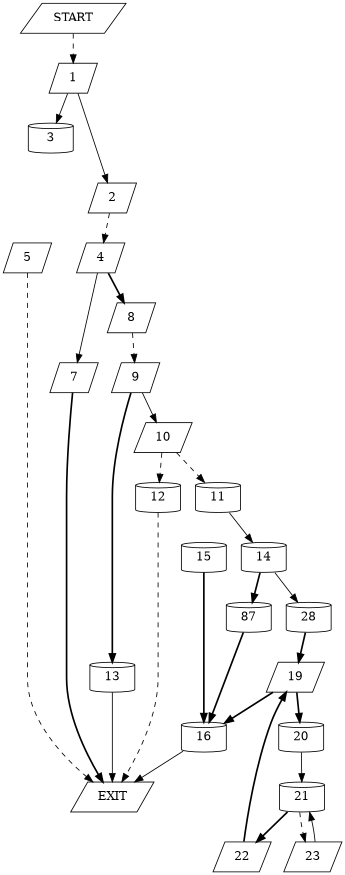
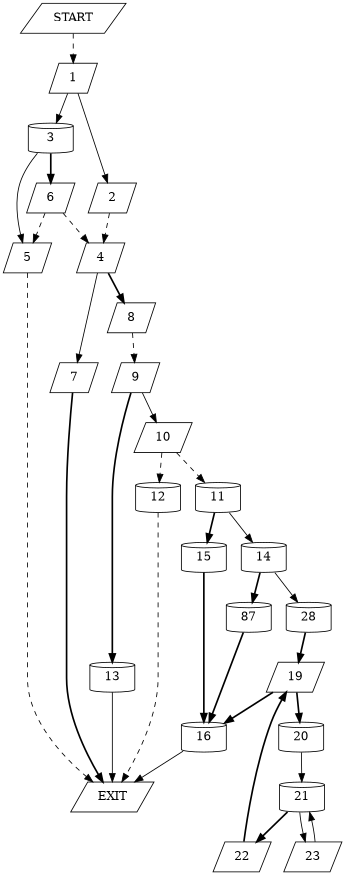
none -> (18, 192)
none -> (51, 198)
none -> (212, 523)
(301, 823) -> (301, 823)
